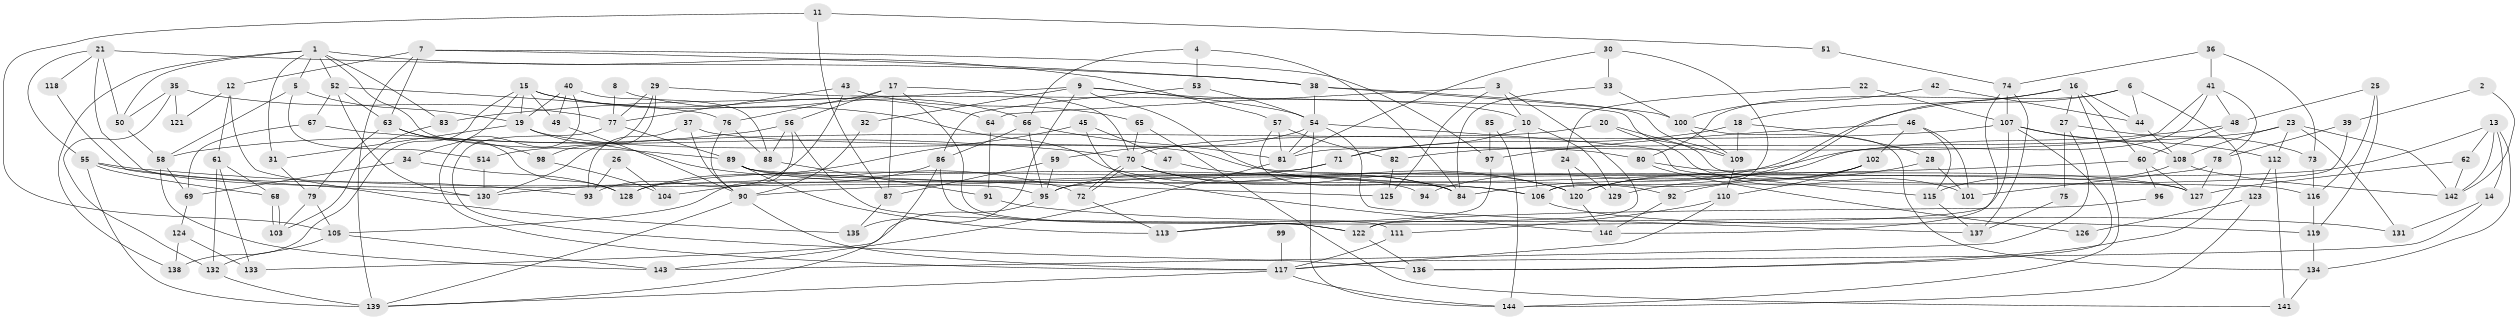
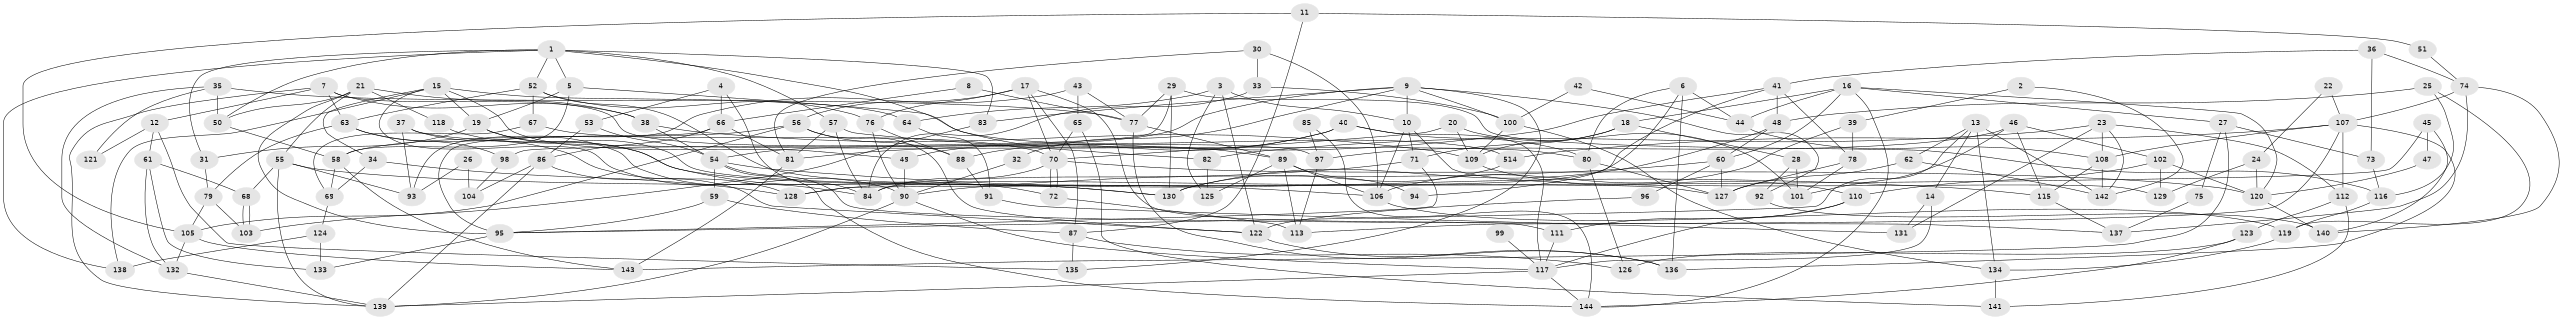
(1499, 99) -> (1459, 104)
(545, 104) -> (1467, 138)
(1298, 142) -> none
none -> (1283, 255)
